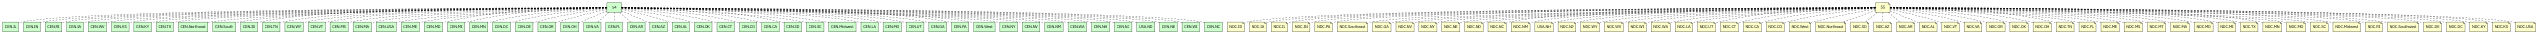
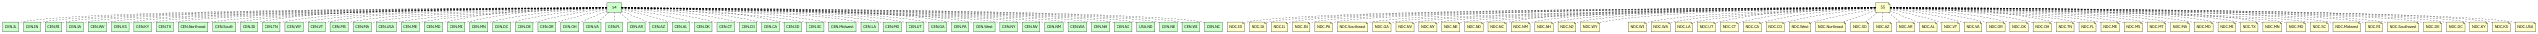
(1544, 27) -> (1544, 27)
(1614, 27) -> none
